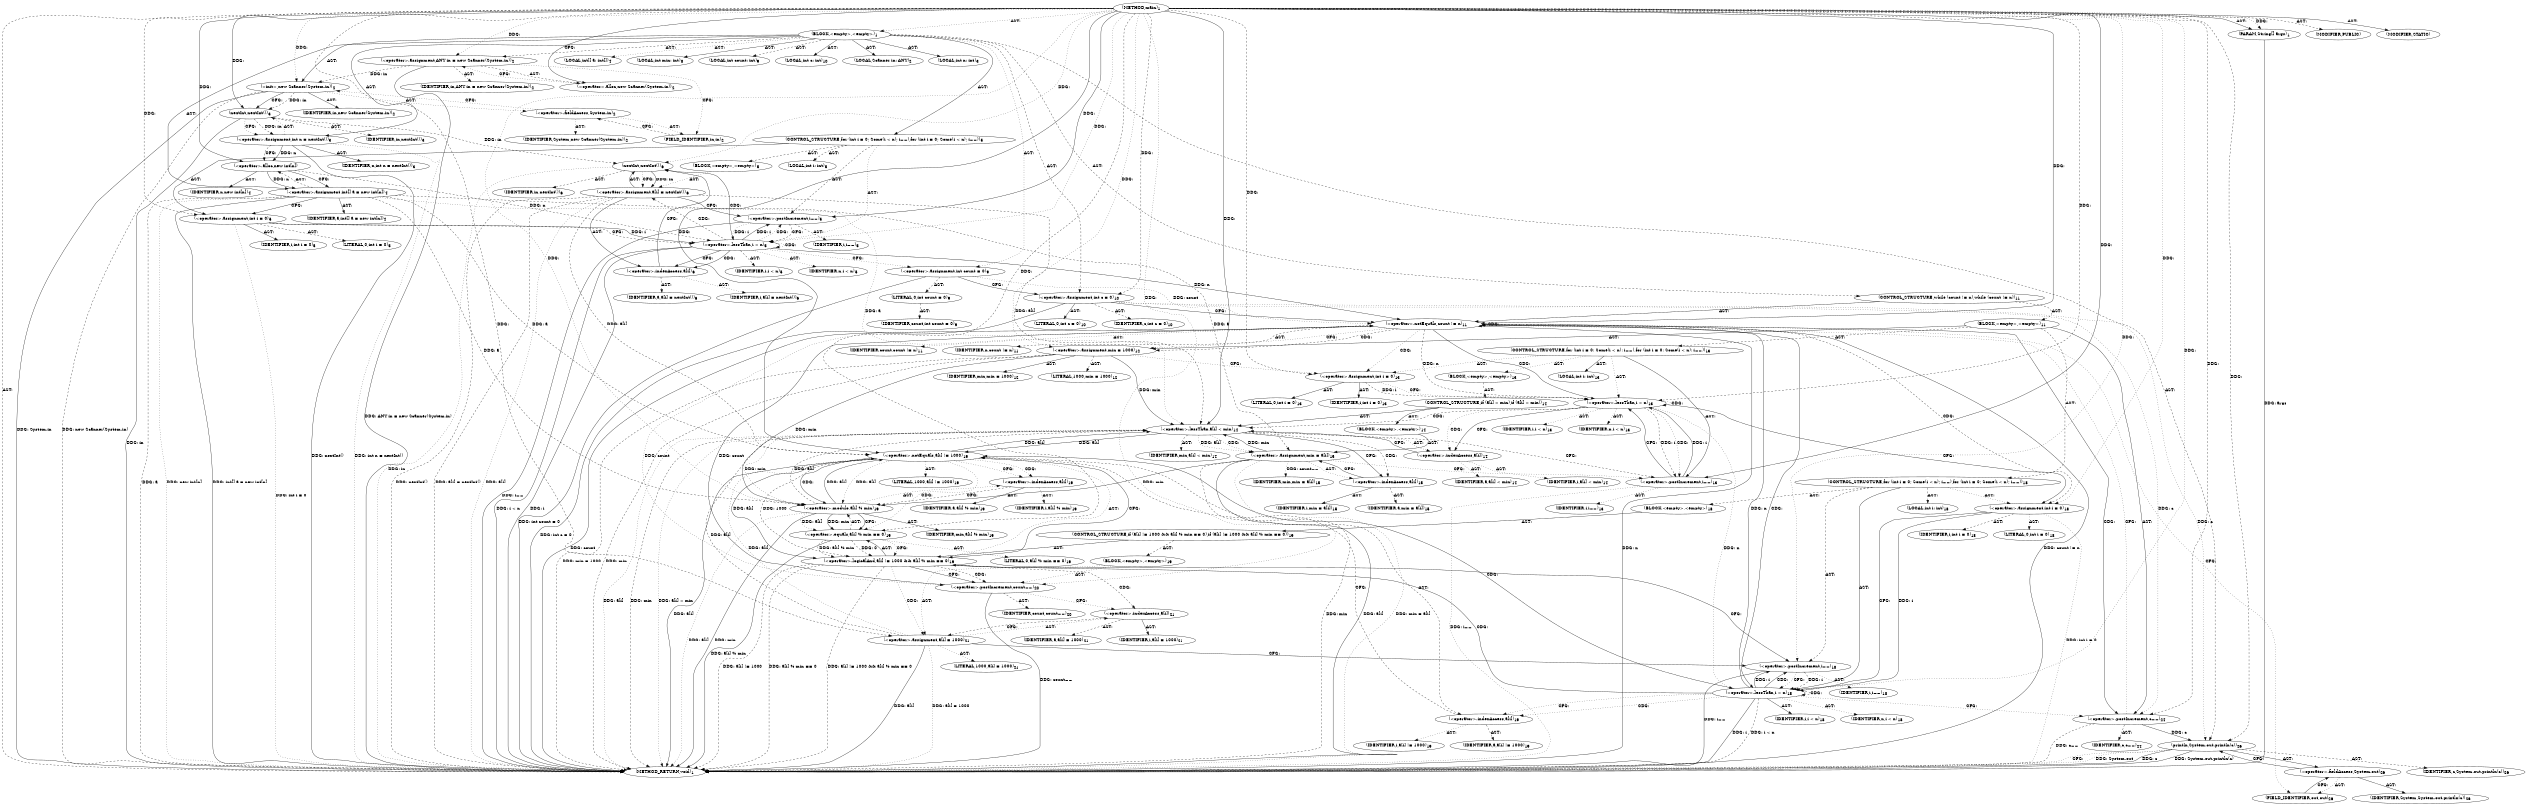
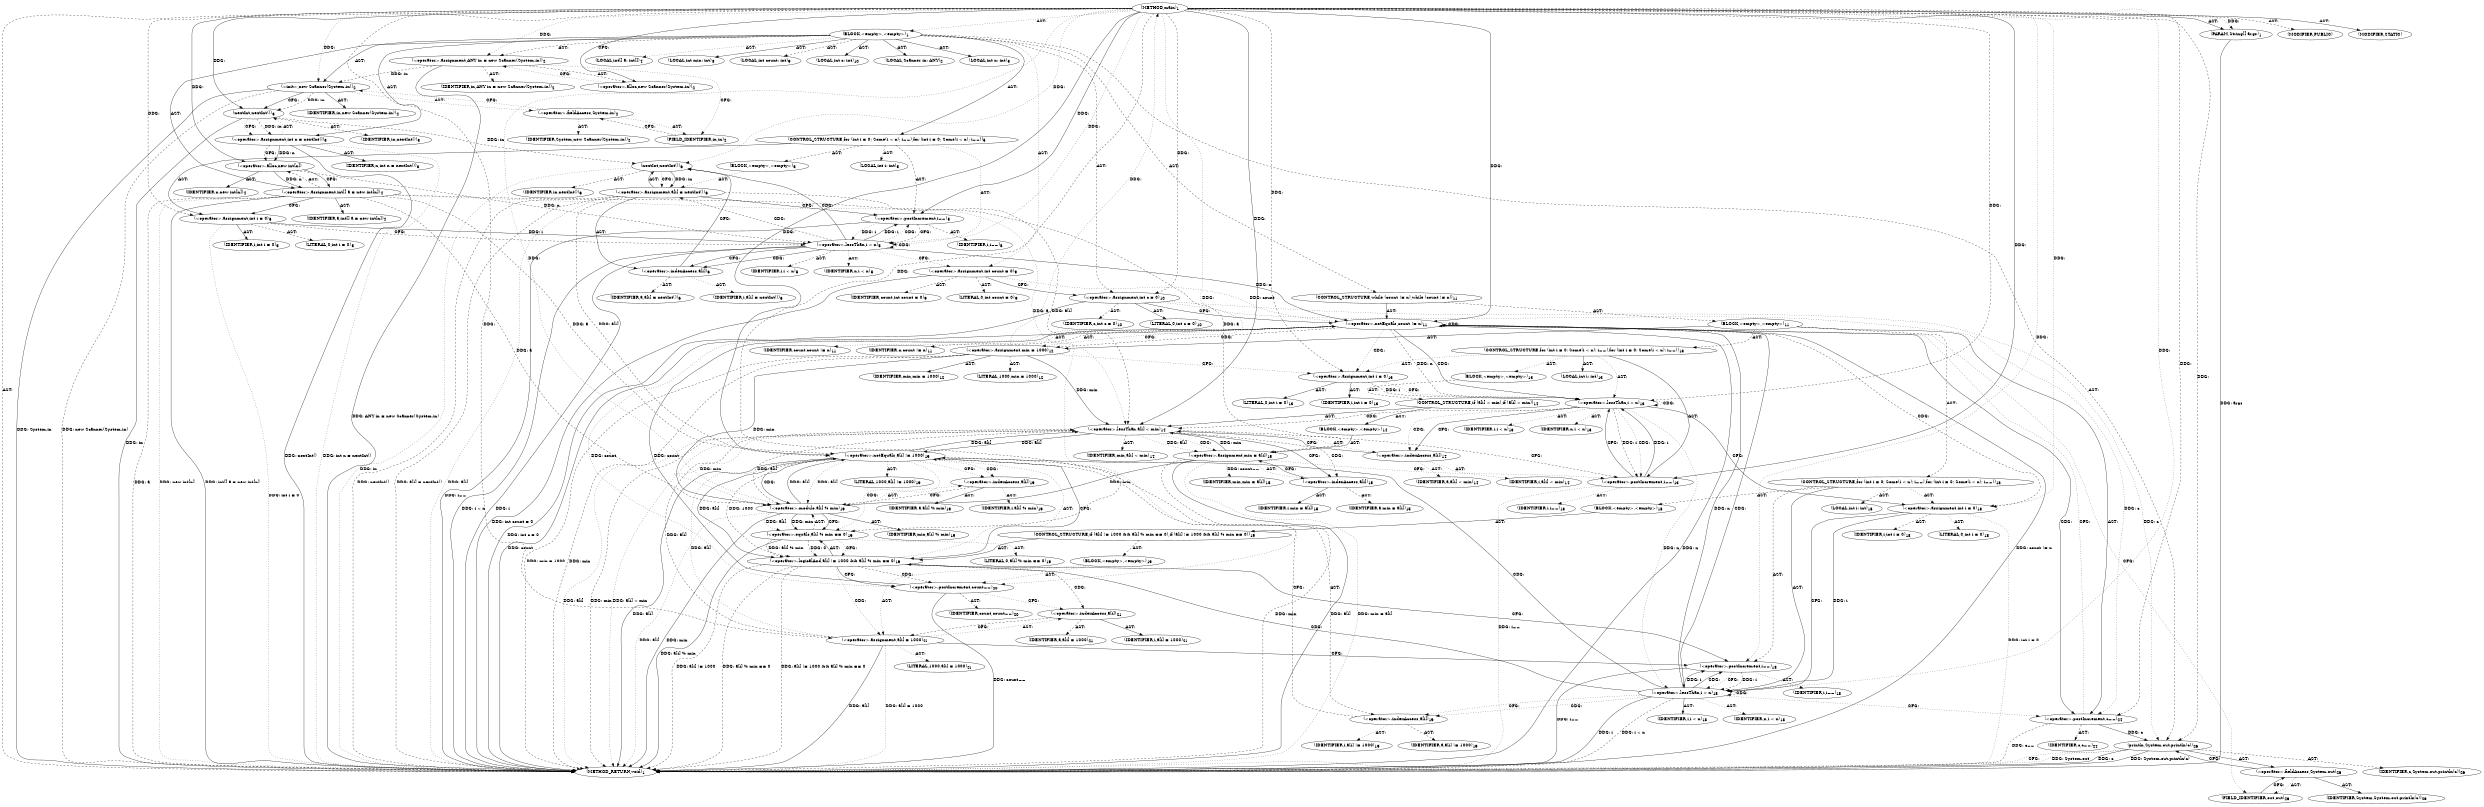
(1109, 213) -> (1115, 194)
(920, 310) -> (932, 284)
